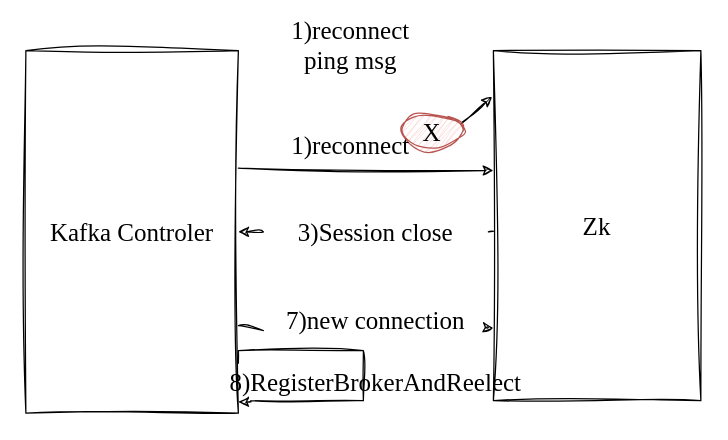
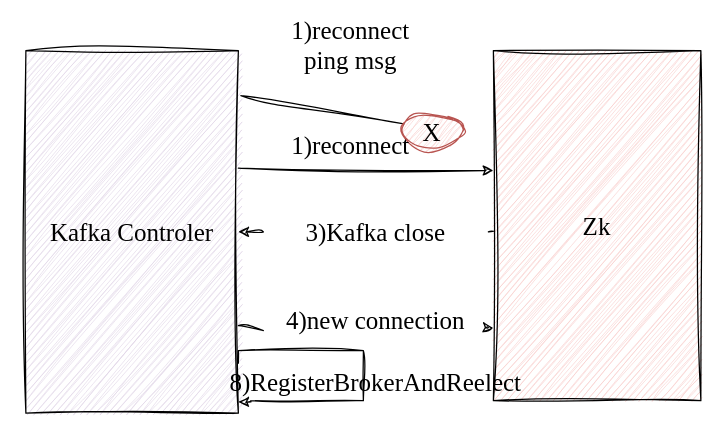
none -> (321, 110)
(473, 113) -> none
(597, 226) -> (597, 226)
(132, 232) -> (132, 232)
(376, 232) -> (376, 232)
(376, 319) -> (376, 319)
